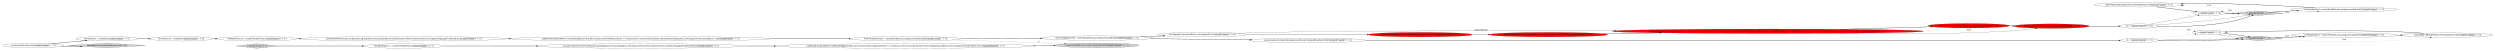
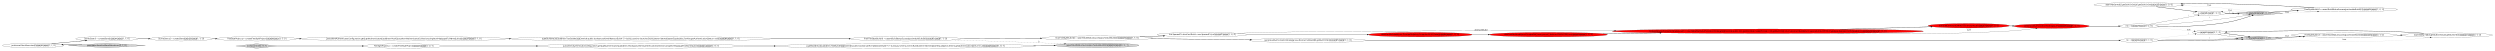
(71, 46) -> (72, 45)
